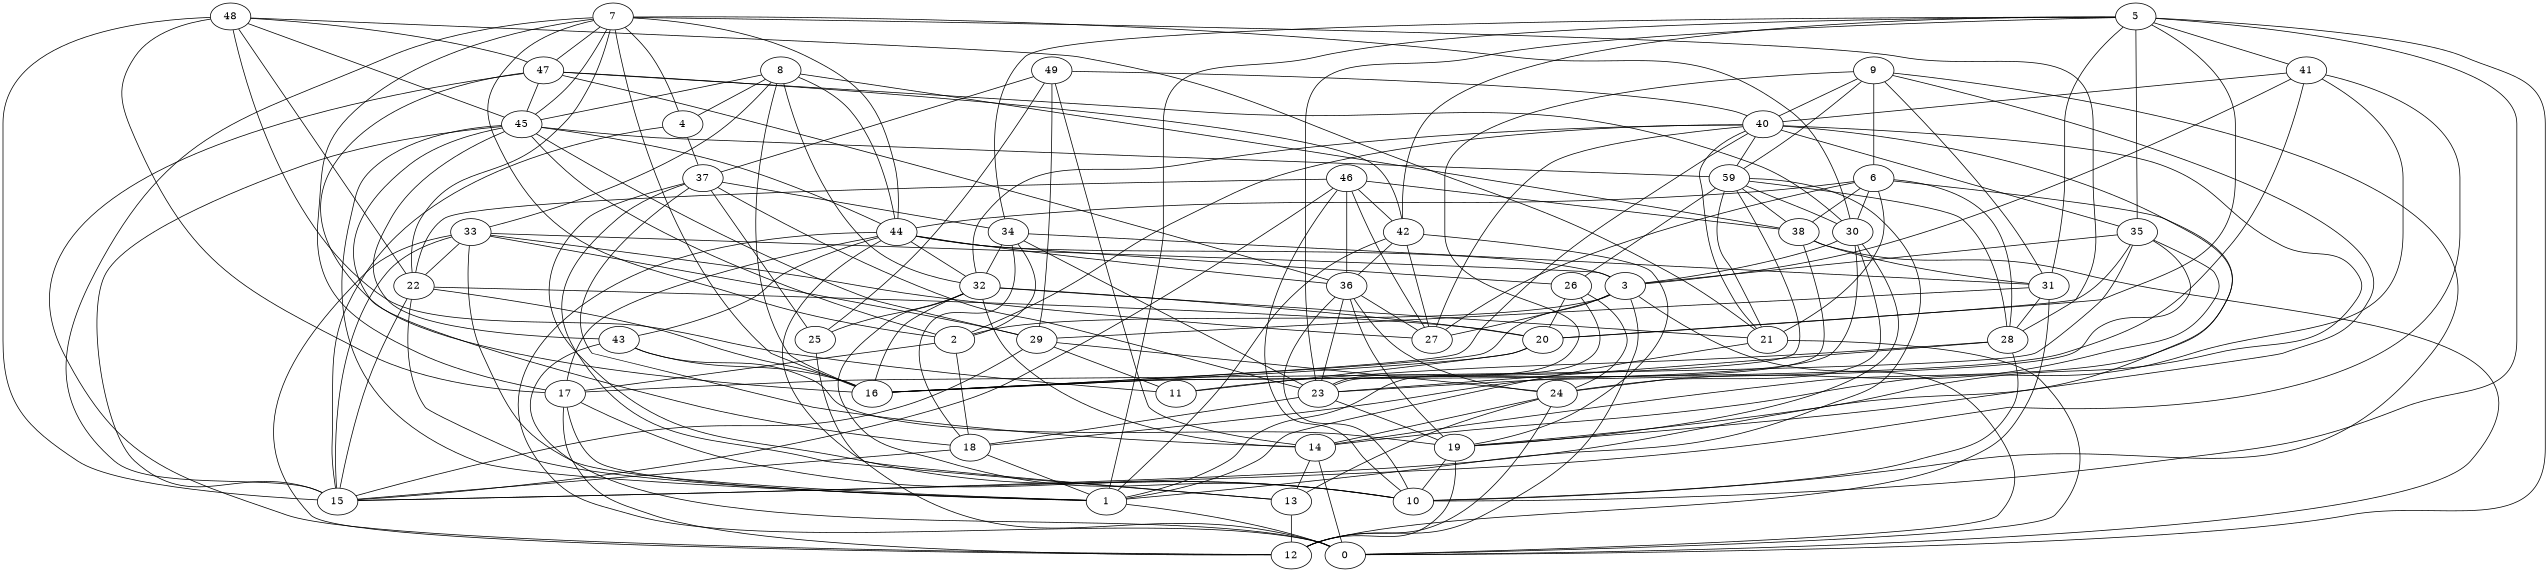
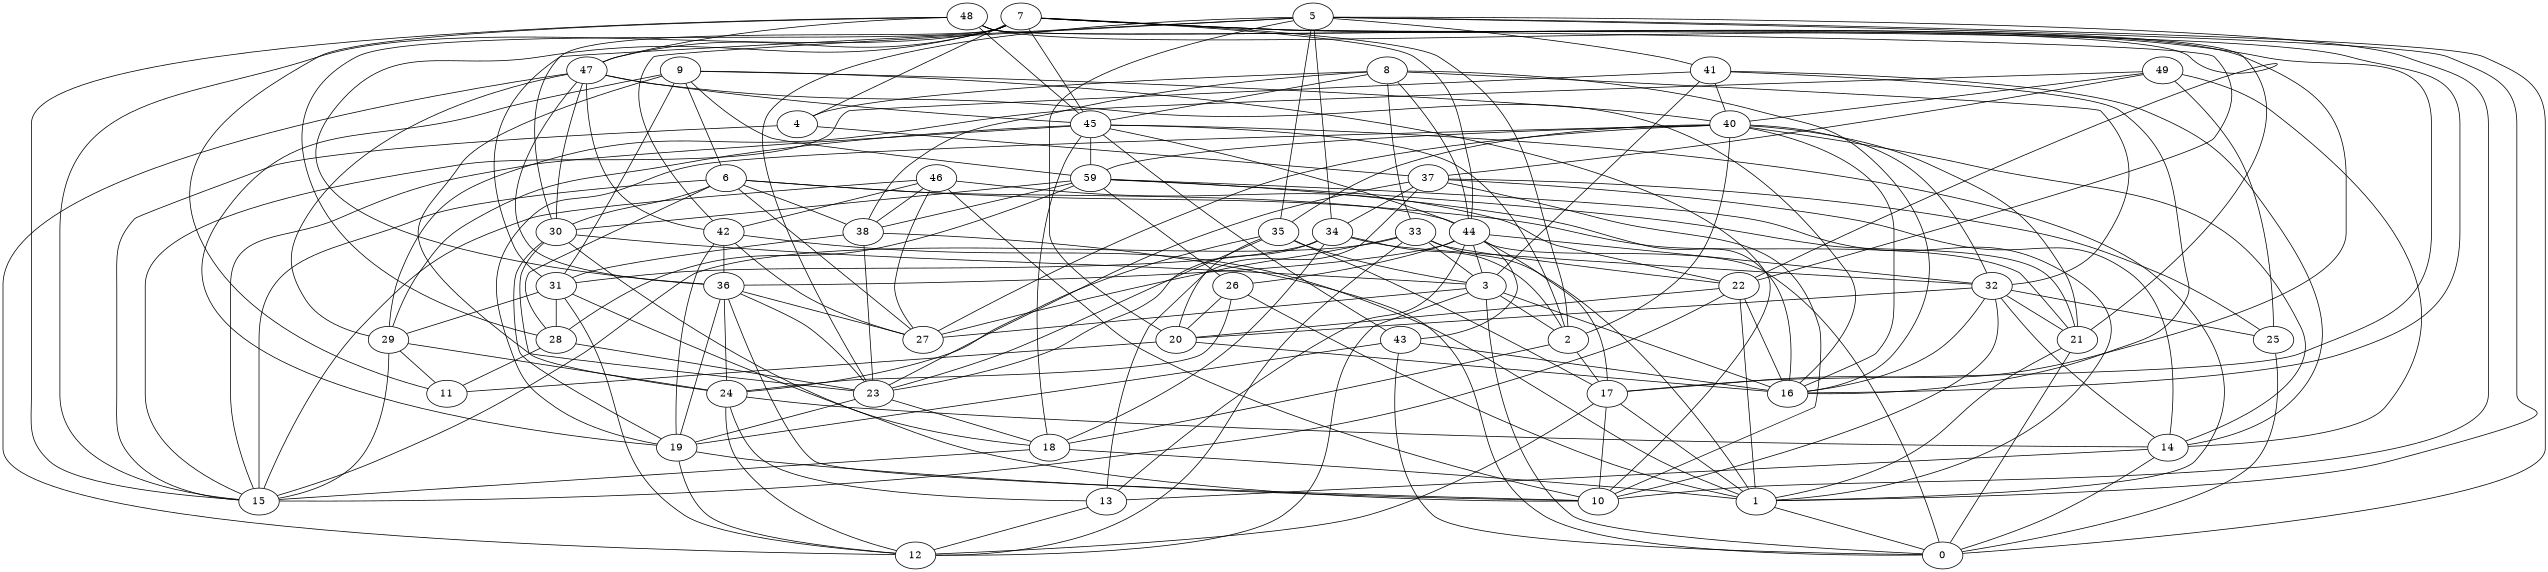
(1347, 232) -> (426, 61)
(755, 284) -> (354, 165)
(1890, 466) -> (1086, 471)
